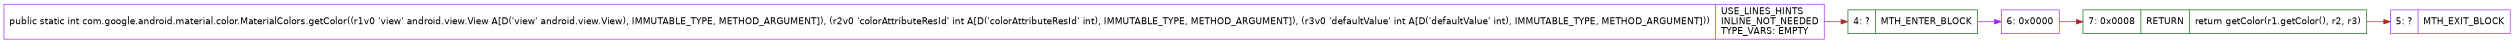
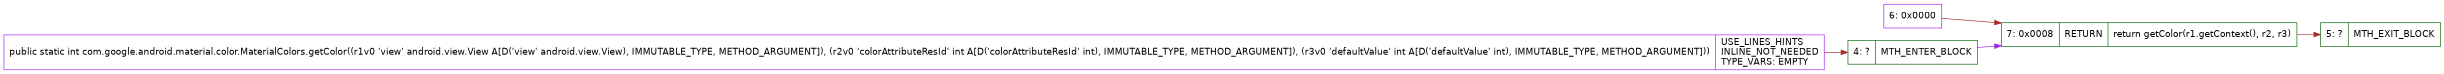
(2278, 21) -> (2202, 34)
(1986, 22) -> (1986, 47)
(2450, 22) -> (2381, 35)
